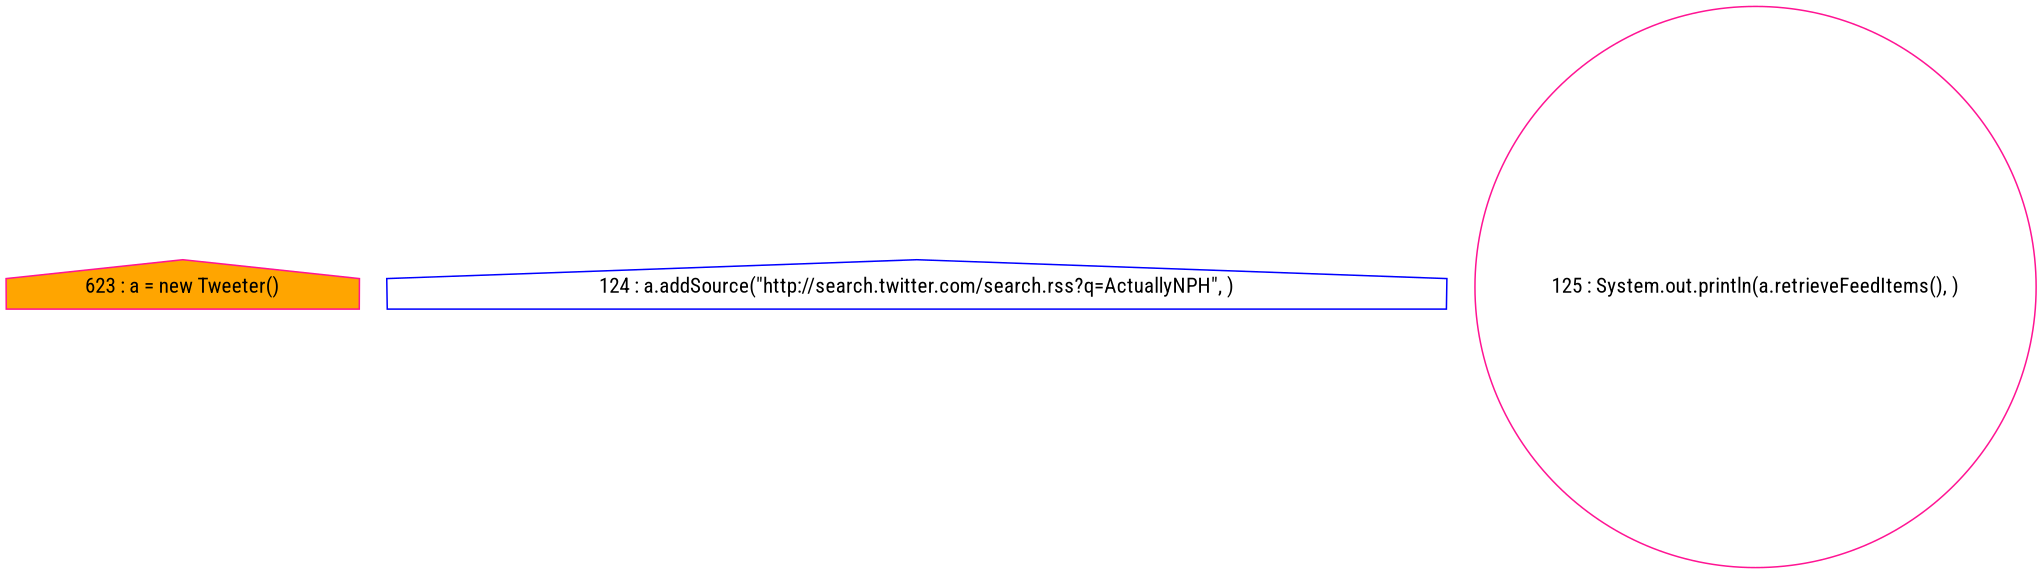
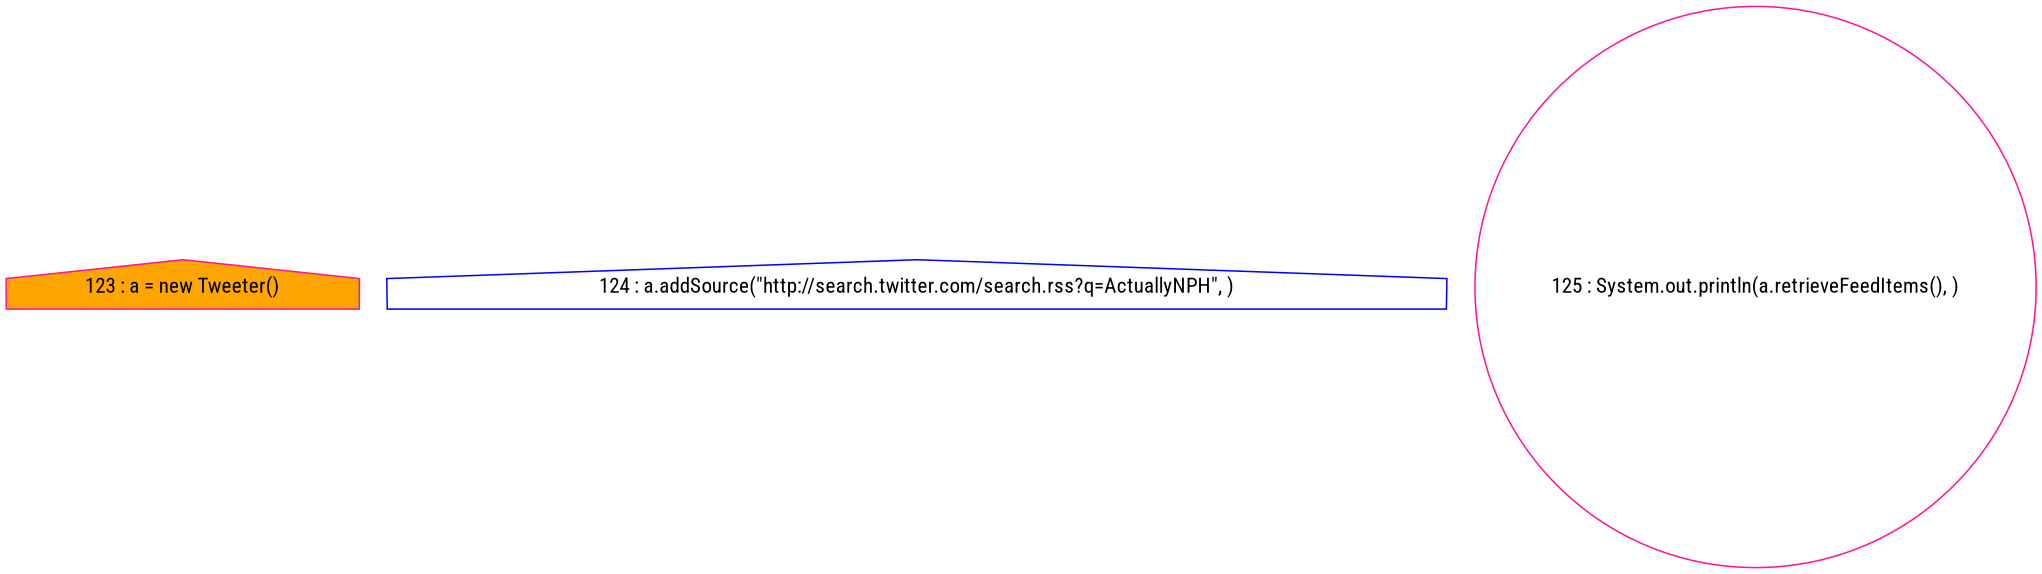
(183, 287) -> (183, 287)
